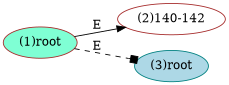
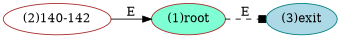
(96, 33) -> (127, 19)
(171, 66) -> (302, 19)
